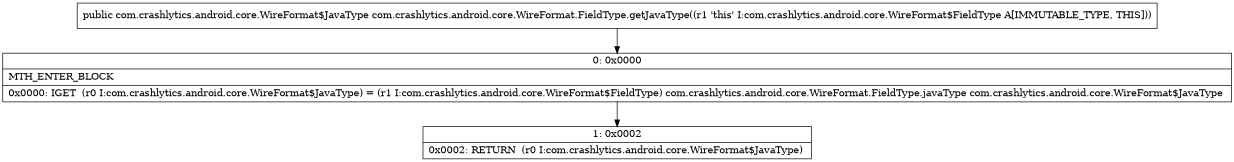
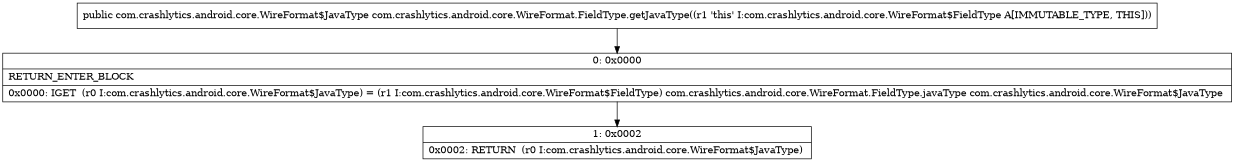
(61, 77) -> (71, 77)
